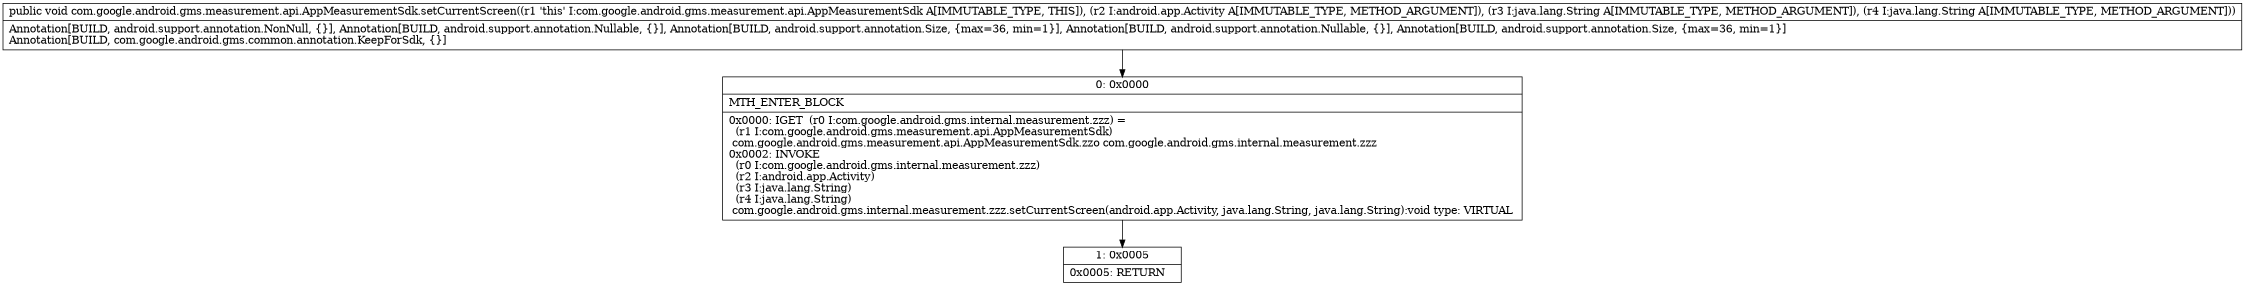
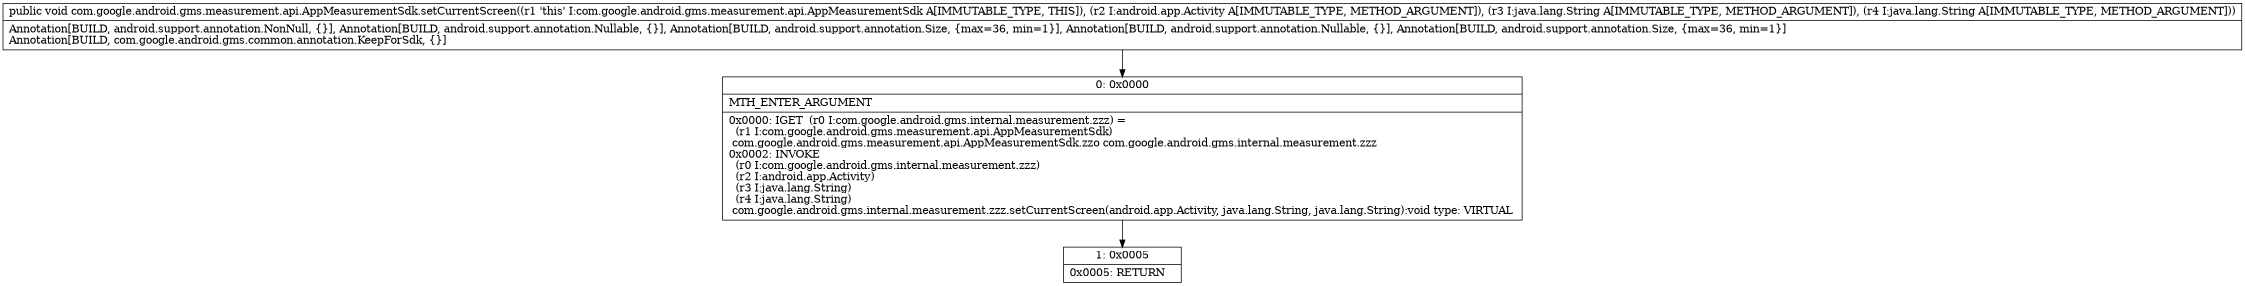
(786, 103) -> (800, 103)
